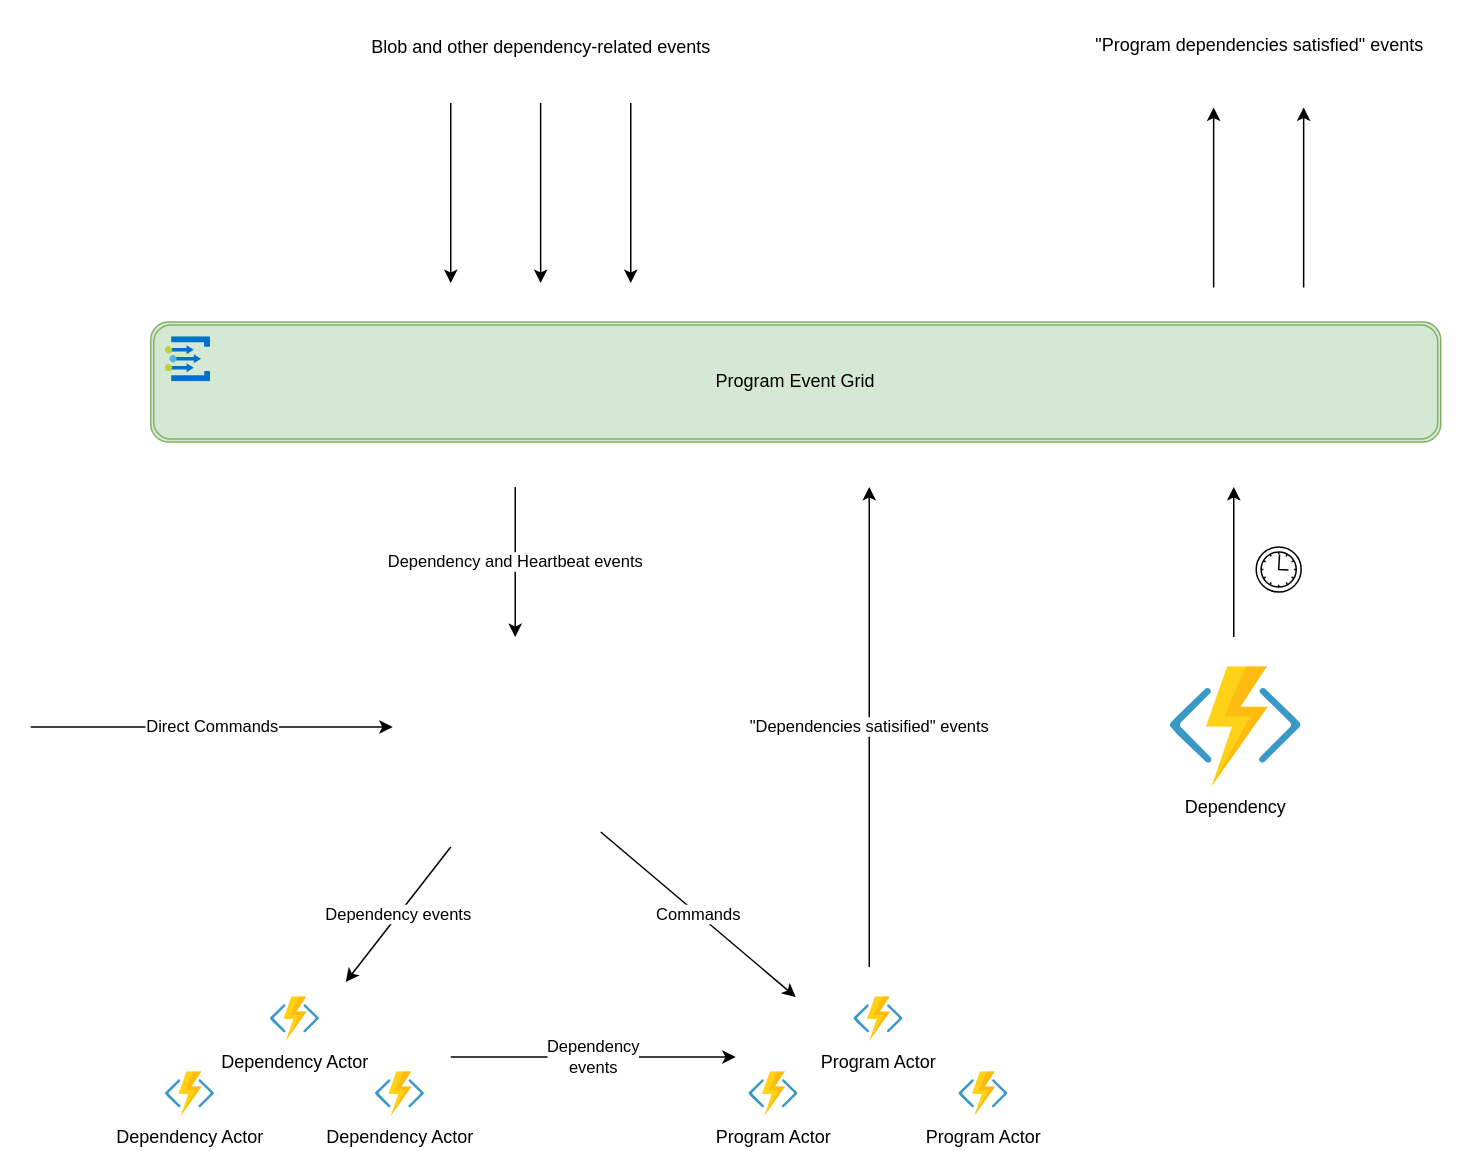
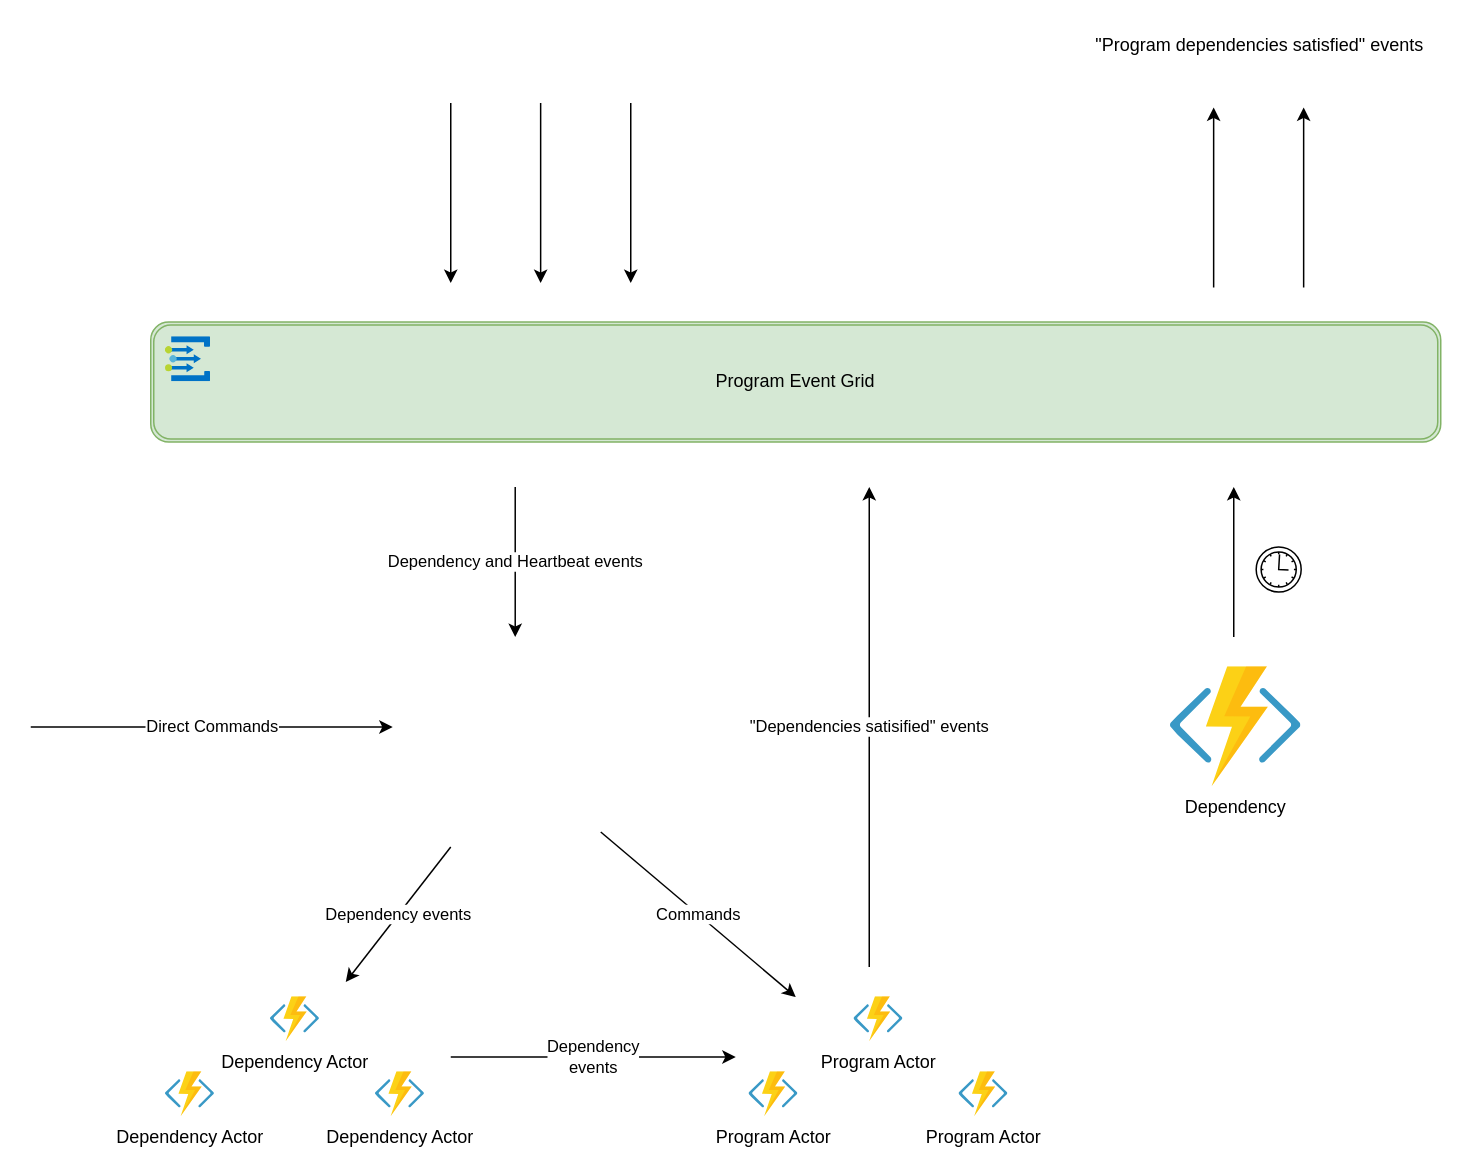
(541, 47) -> none
